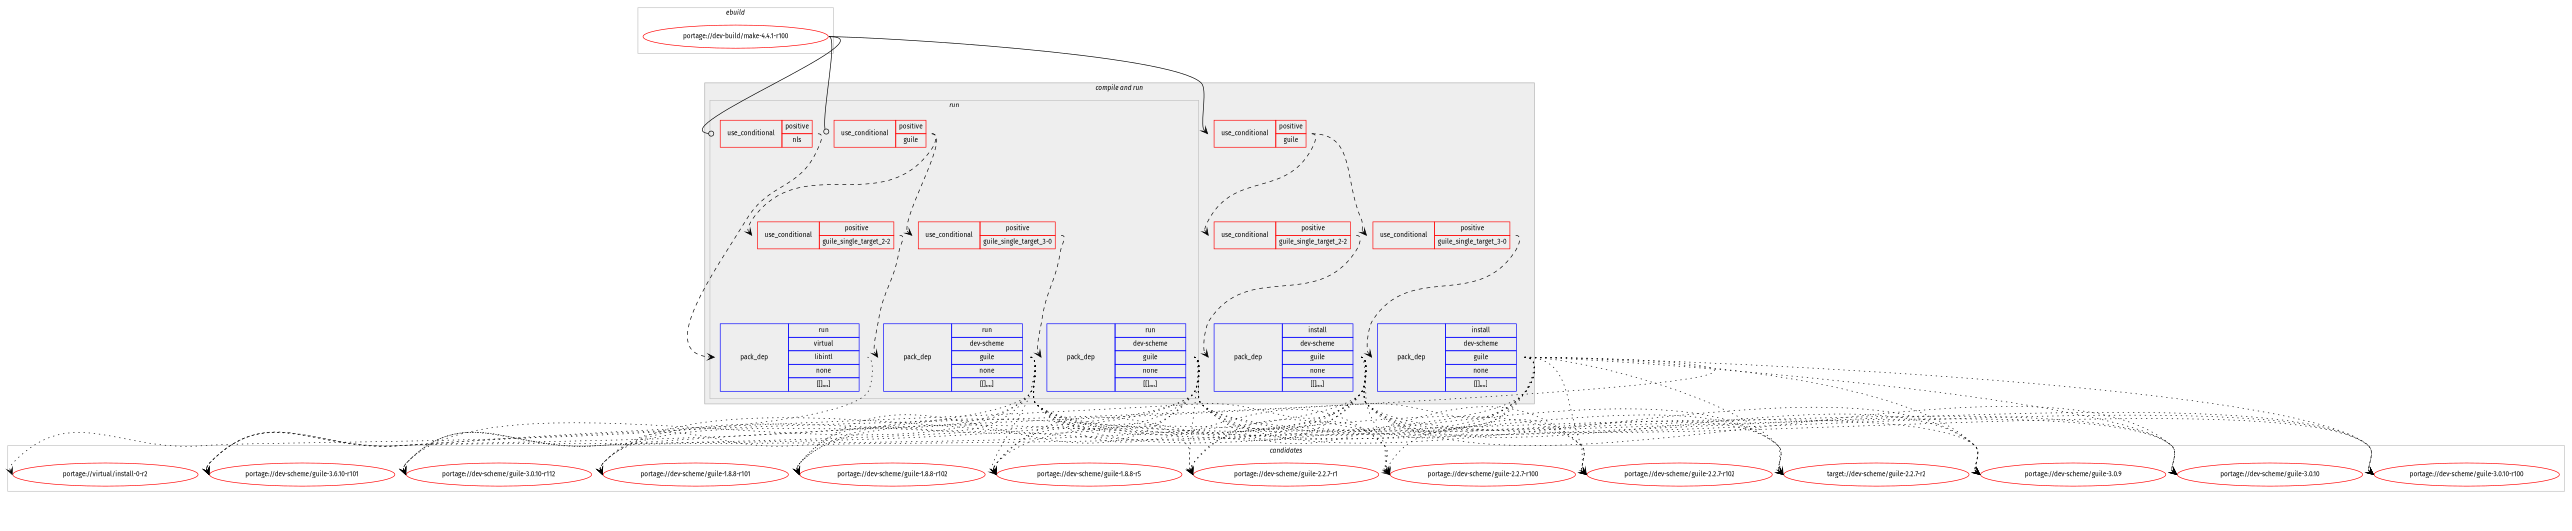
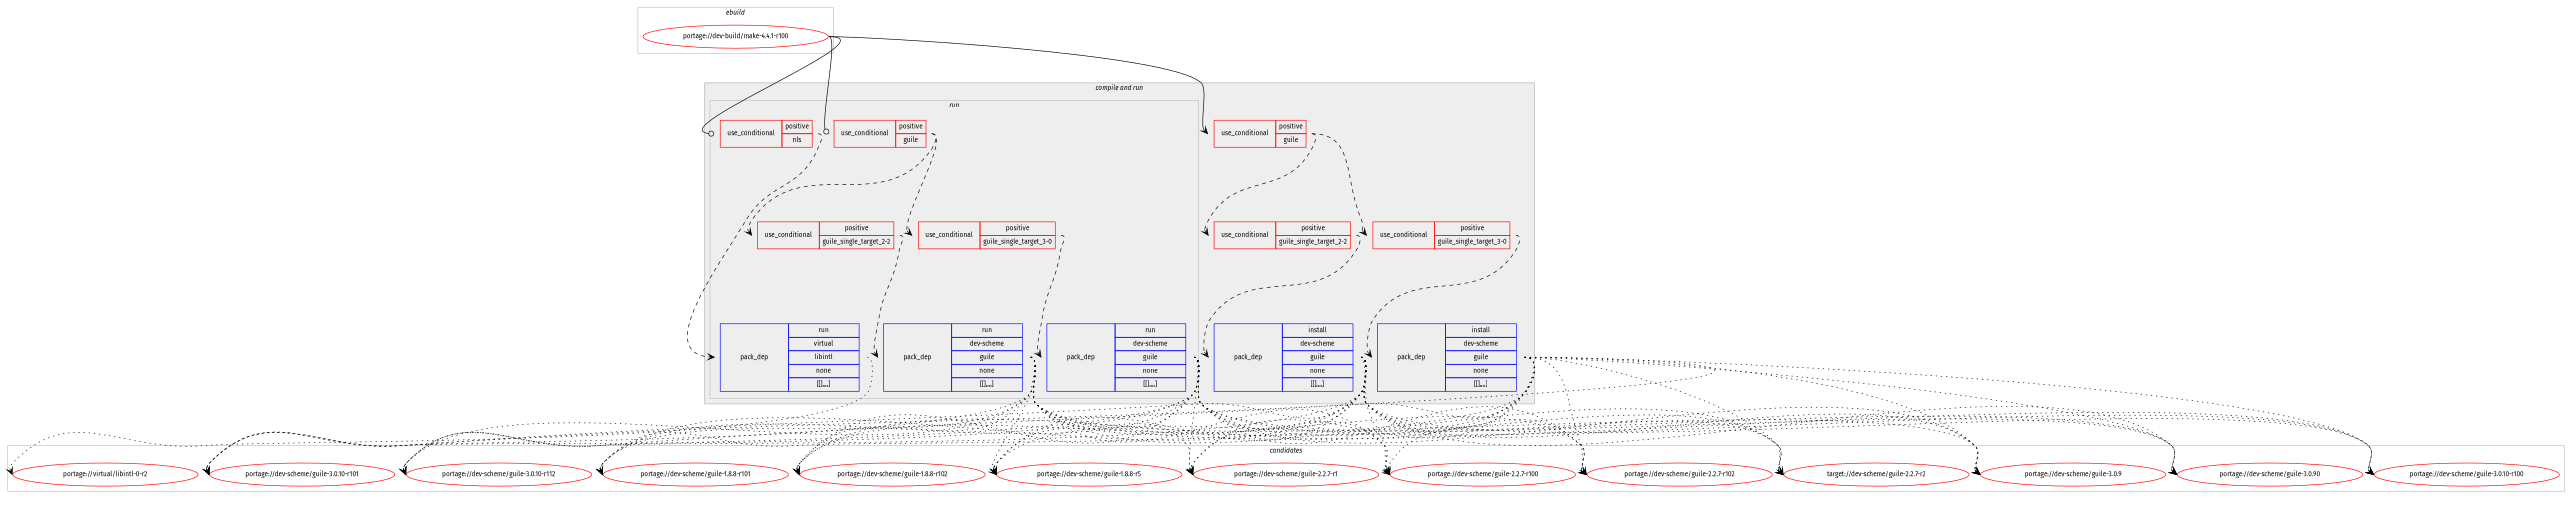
(105, 475) -> (105, 475)
(302, 475) -> (302, 475)
(2270, 475) -> (2270, 475)
